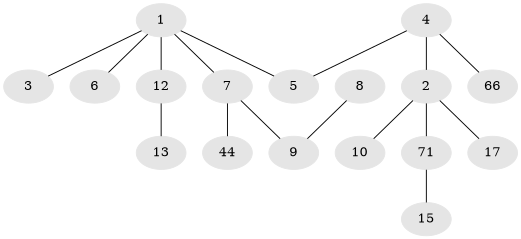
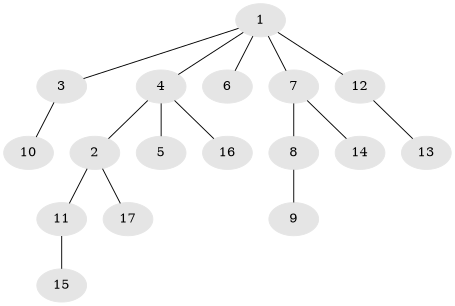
(227, 53) -> (211, 53)
(493, 87) -> (227, 153)
(260, 120) -> (294, 120)
(393, 120) -> (45, 120)
(227, 153) -> (360, 153)
(426, 153) -> (62, 219)
